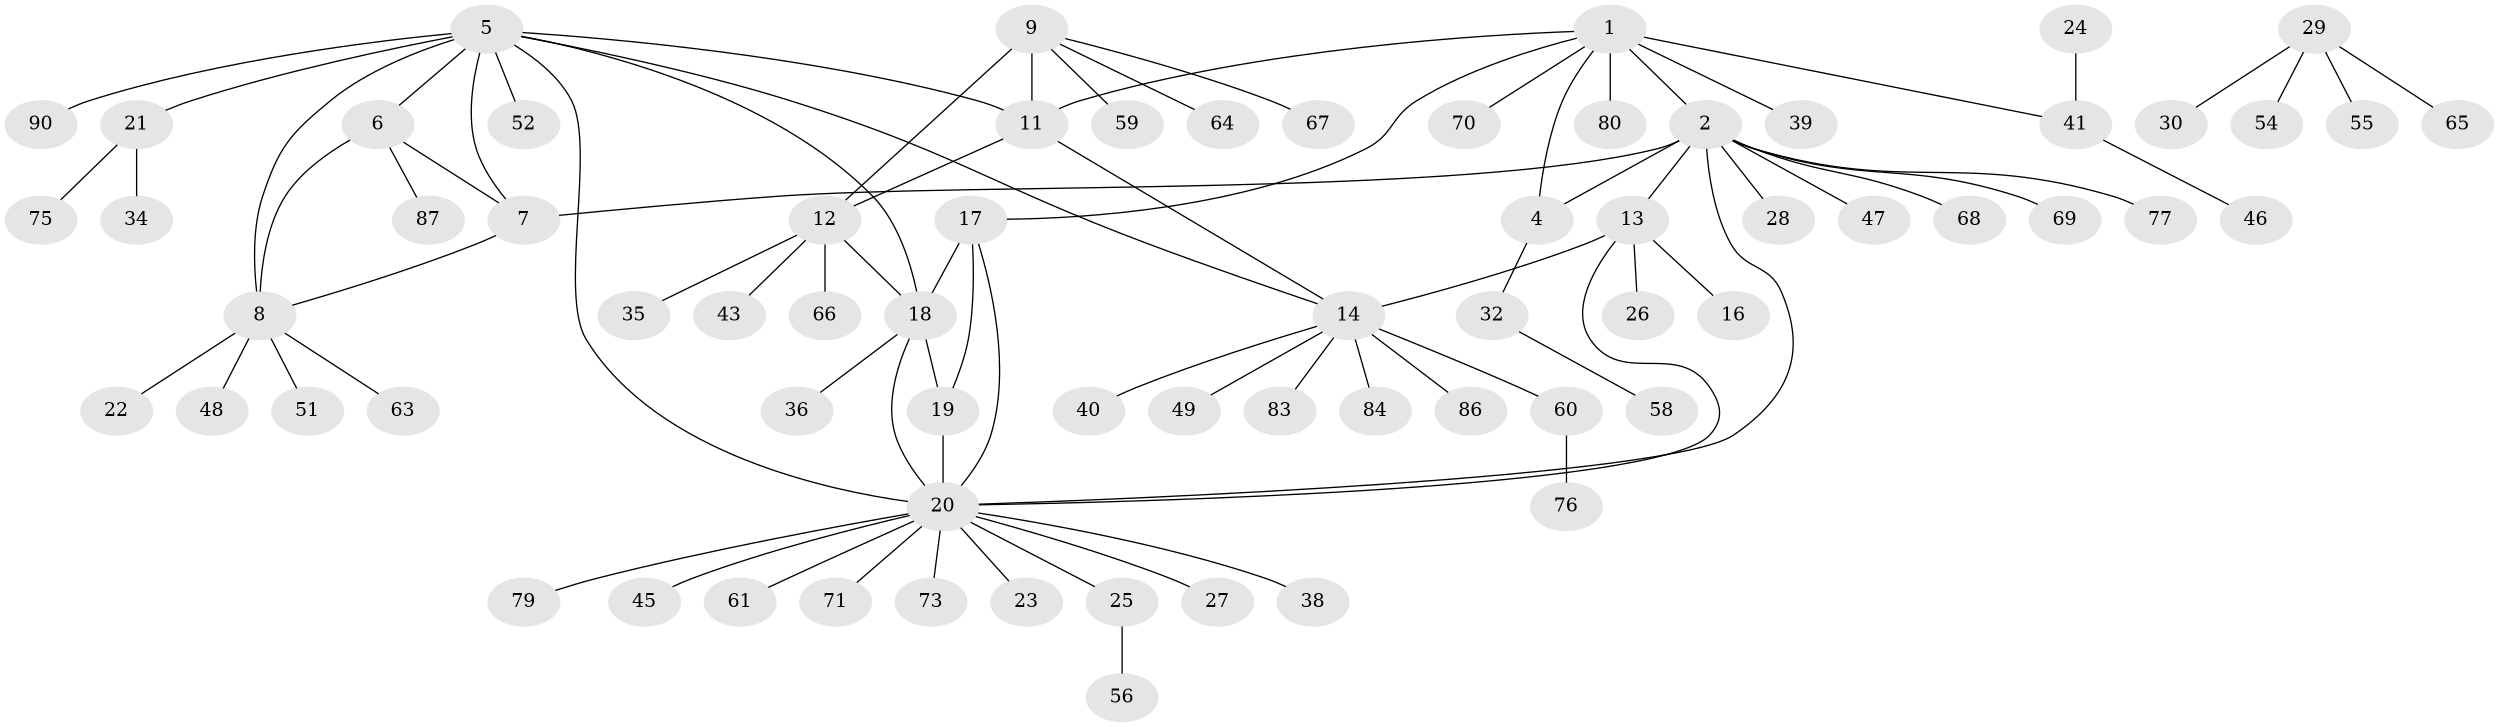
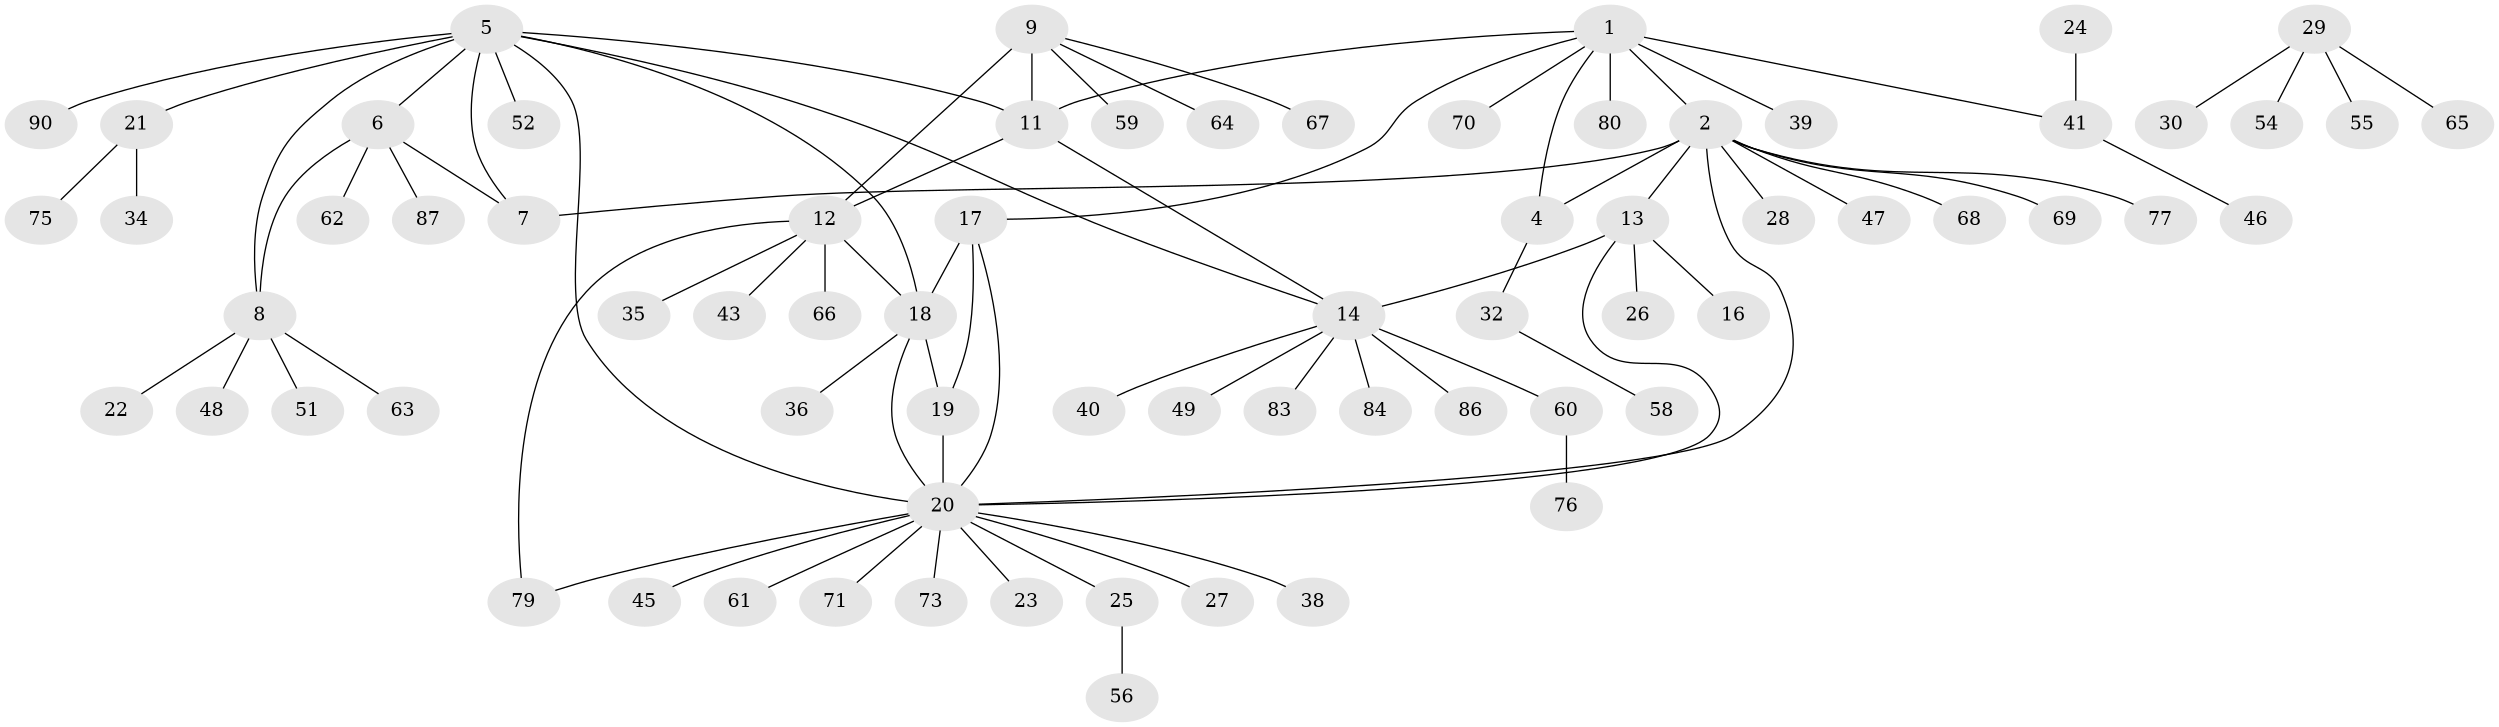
none -> (333, 220)
(395, 273) -> none
none -> (562, 324)
